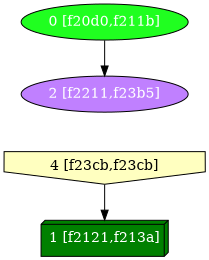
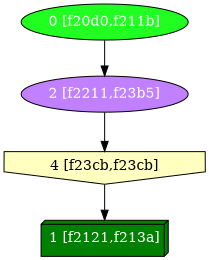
none -> (105, 127)
